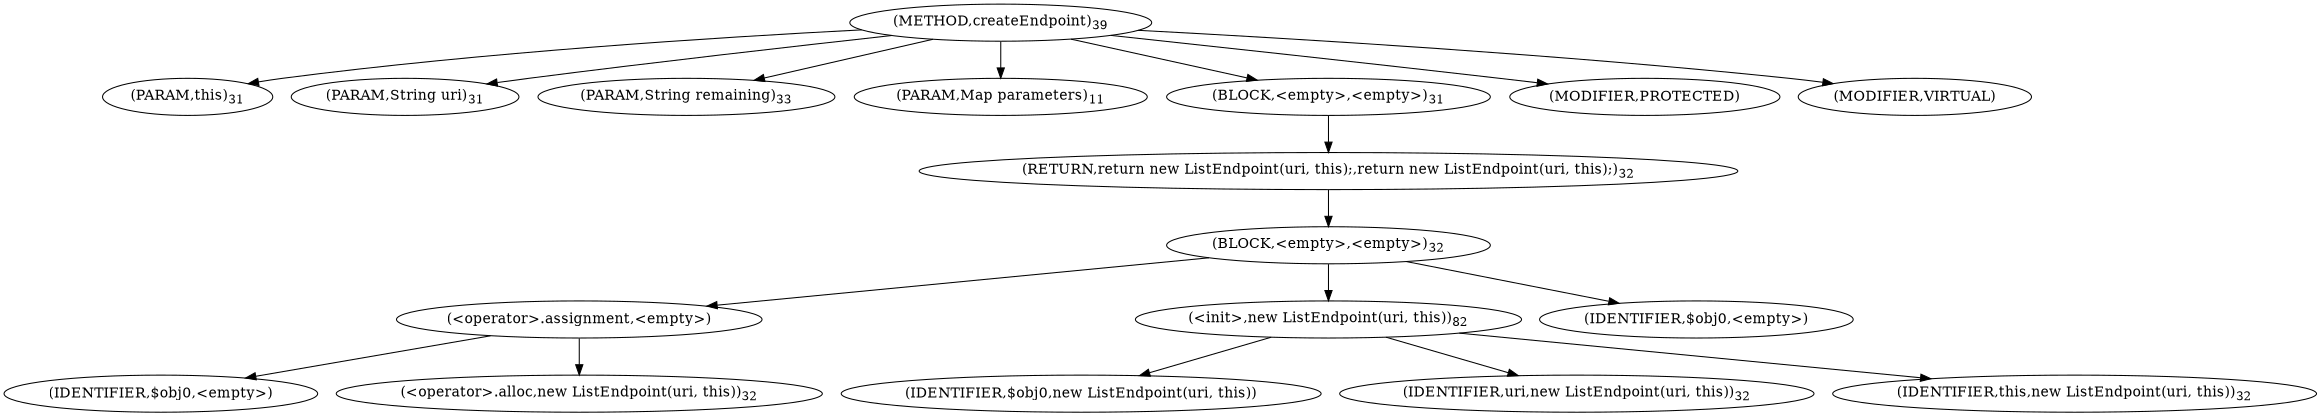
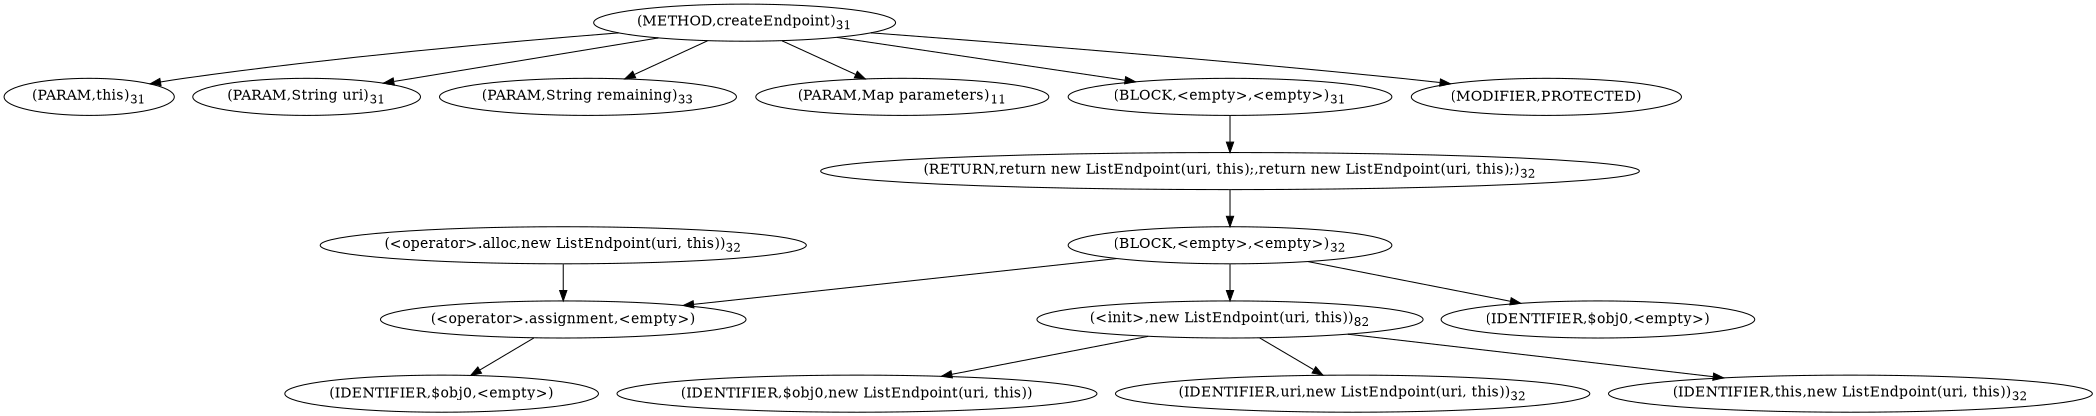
(1100, 21) -> (844, 21)
(1915, 97) -> none
(579, 352) -> (563, 277)
